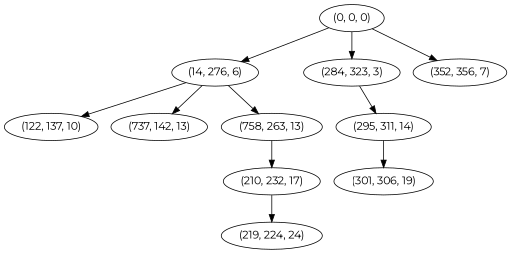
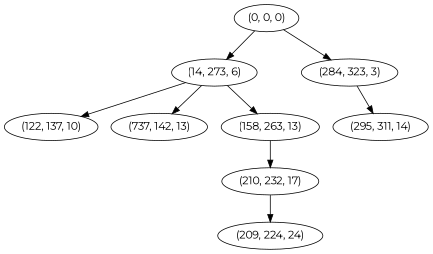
(215, 73) -> (214, 73)
(460, 73) -> none
(272, 127) -> (270, 127)
(384, 181) -> none
(272, 236) -> (270, 236)
